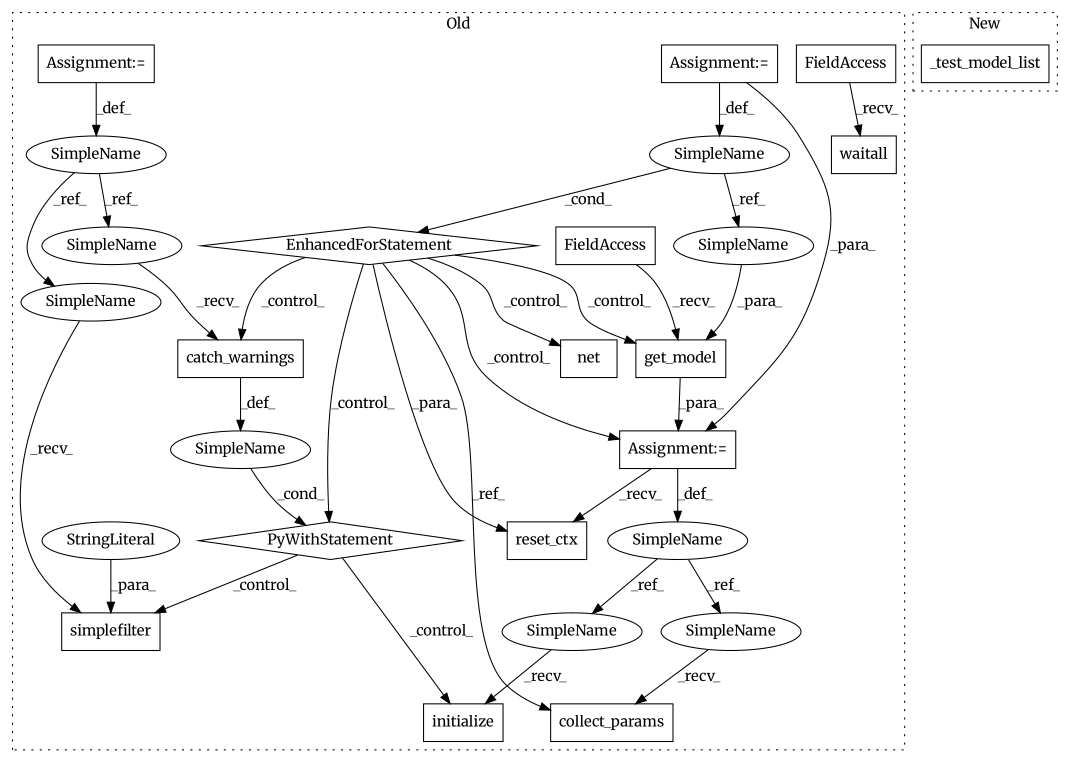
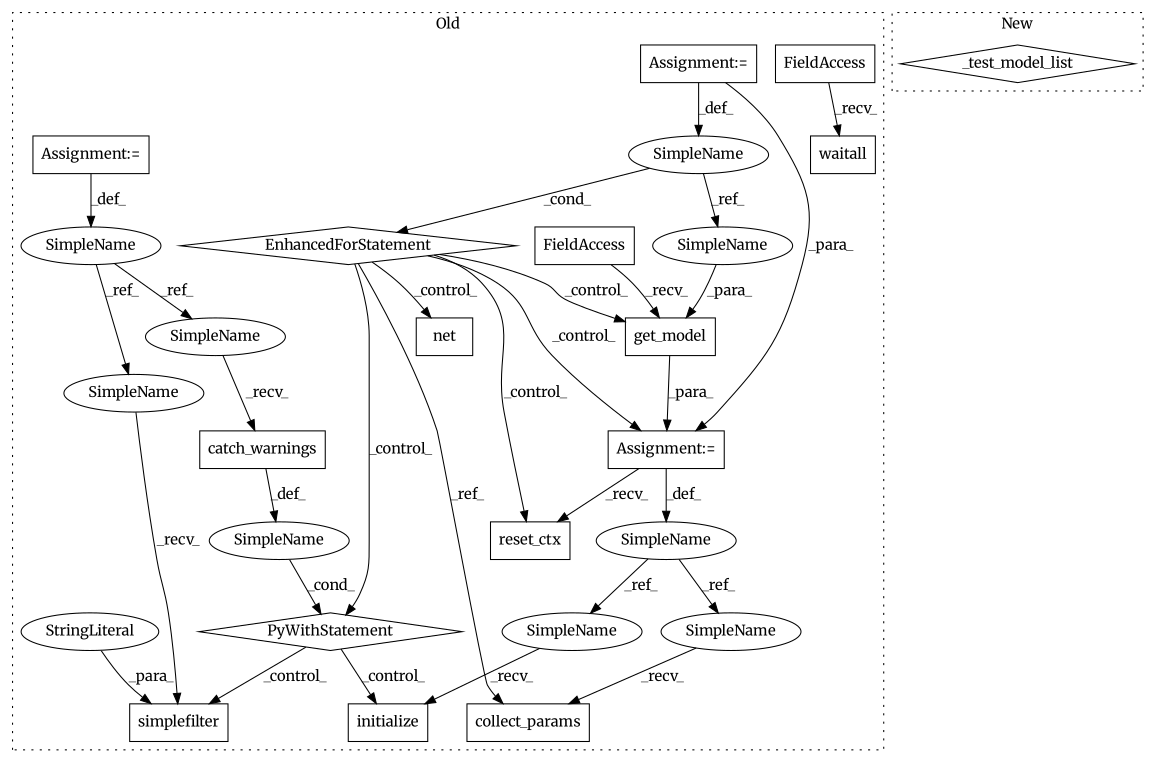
(985, 64) -> (1018, 64)
(262, 283) -> none
(435, 404) -> (536, 393)
